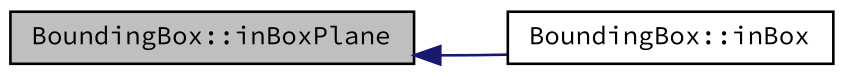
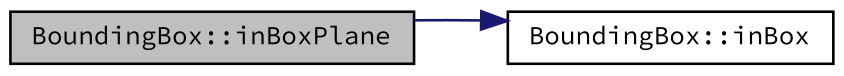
(474, 55) -> (448, 20)
